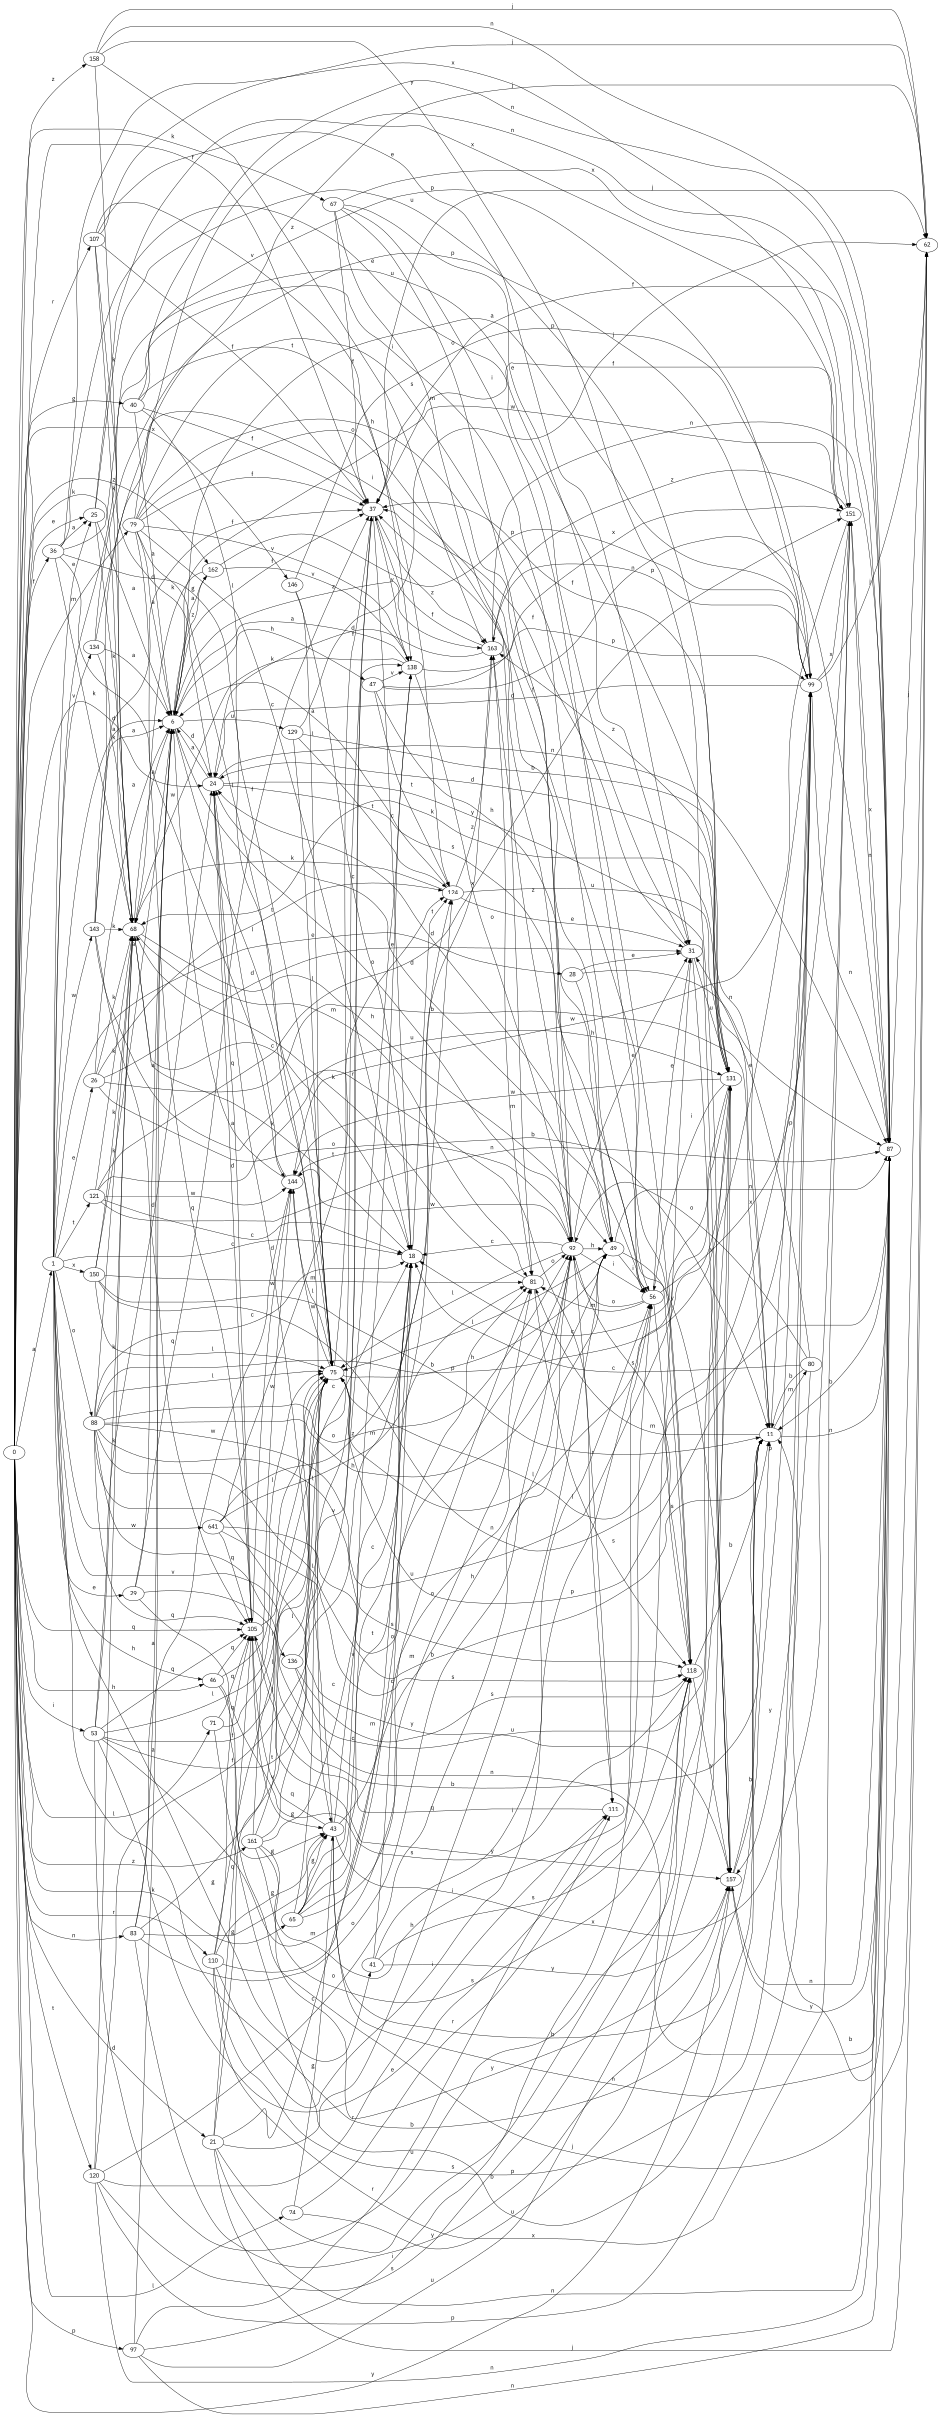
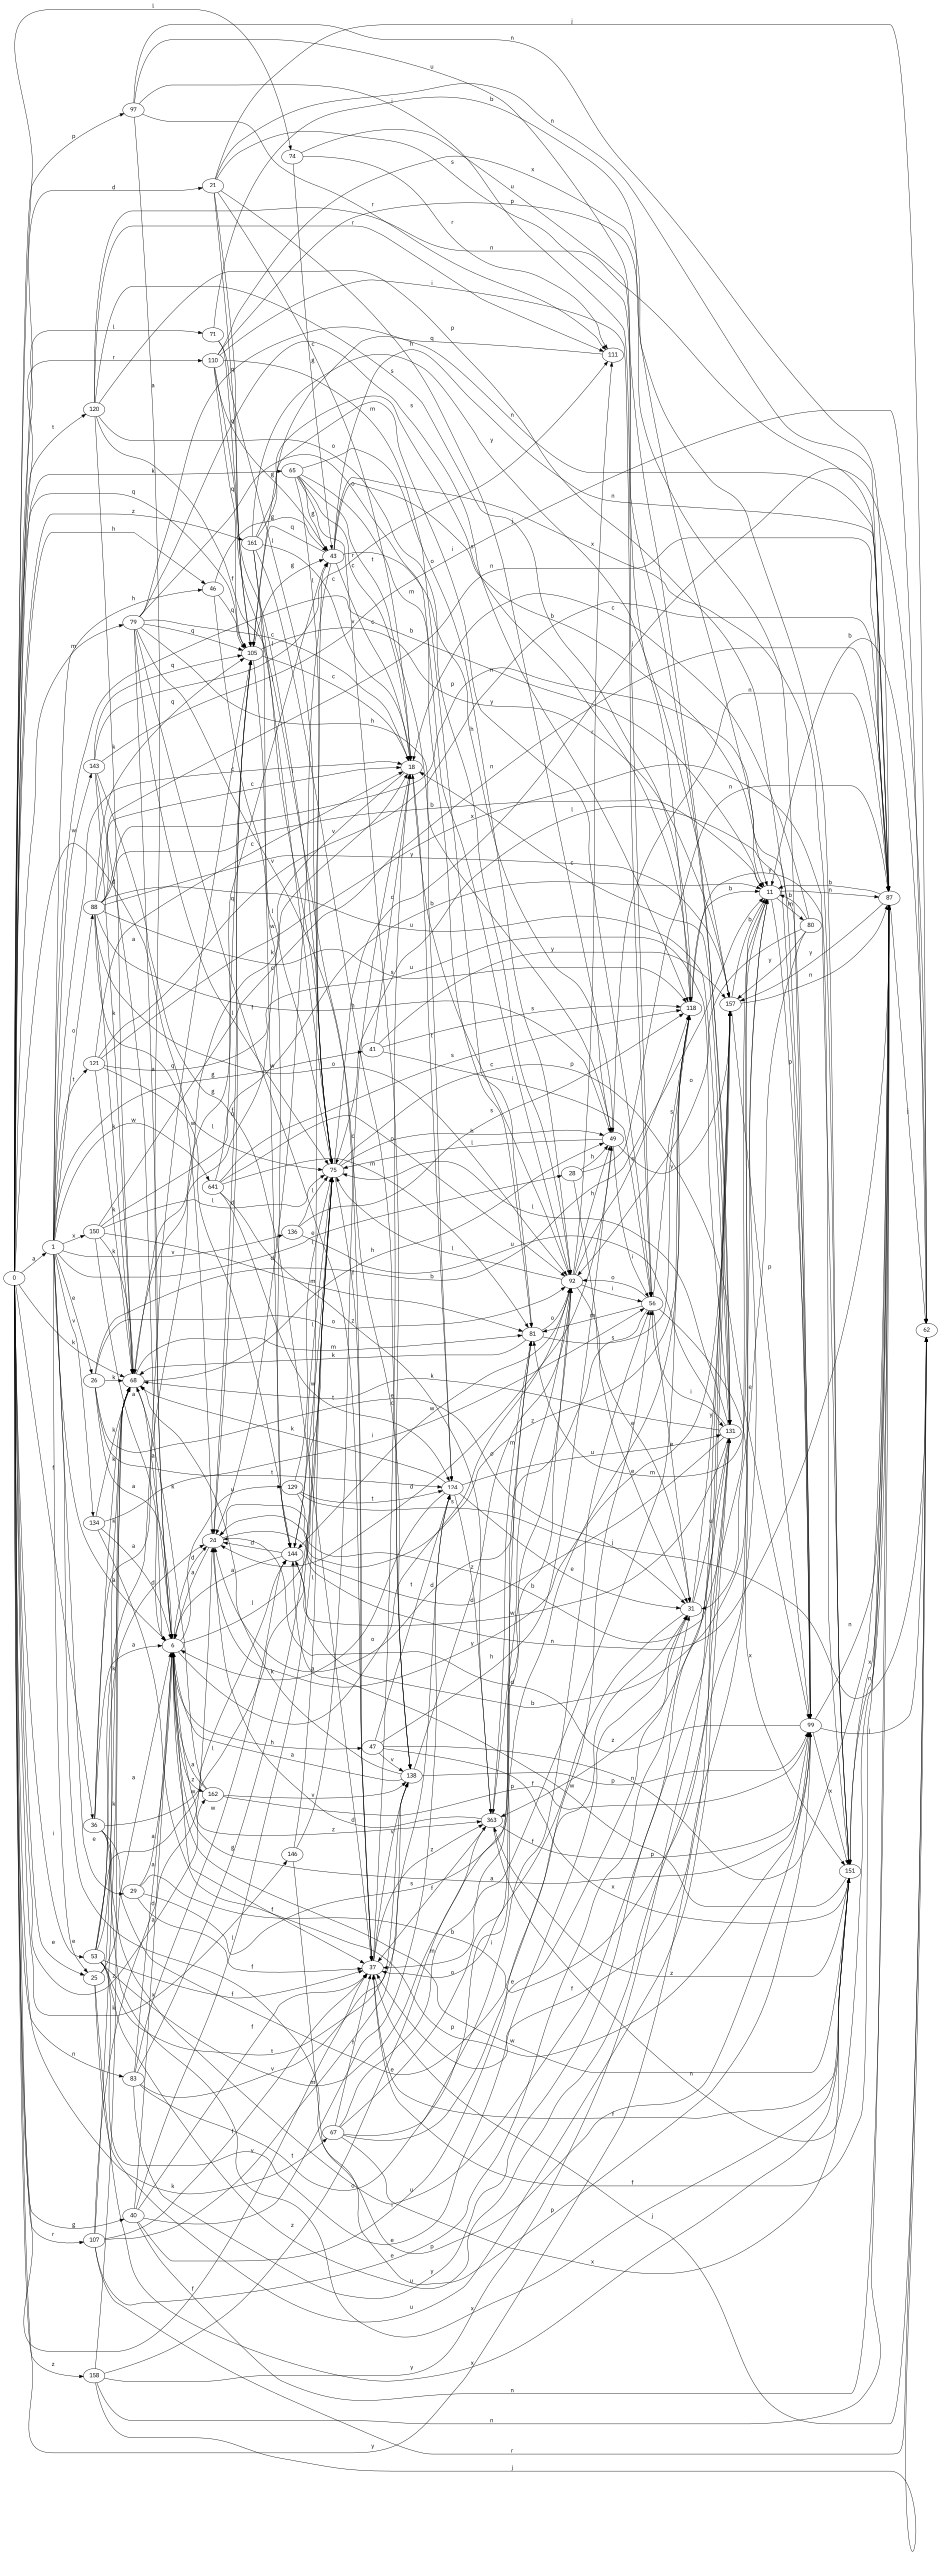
(513, 42) -> (512, 2451)
(72, 534) -> (102, 1716)
(492, 649) -> (492, 1820)
(711, 1773) -> (828, 1296)
(908, 1875) -> (823, 471)
